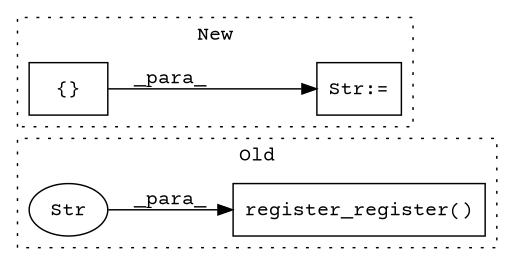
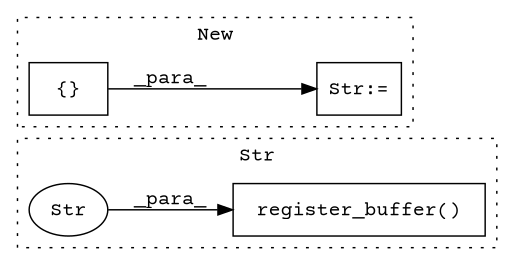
(257, 155) -> (257, 155)
(359, 210) -> (359, 210)
